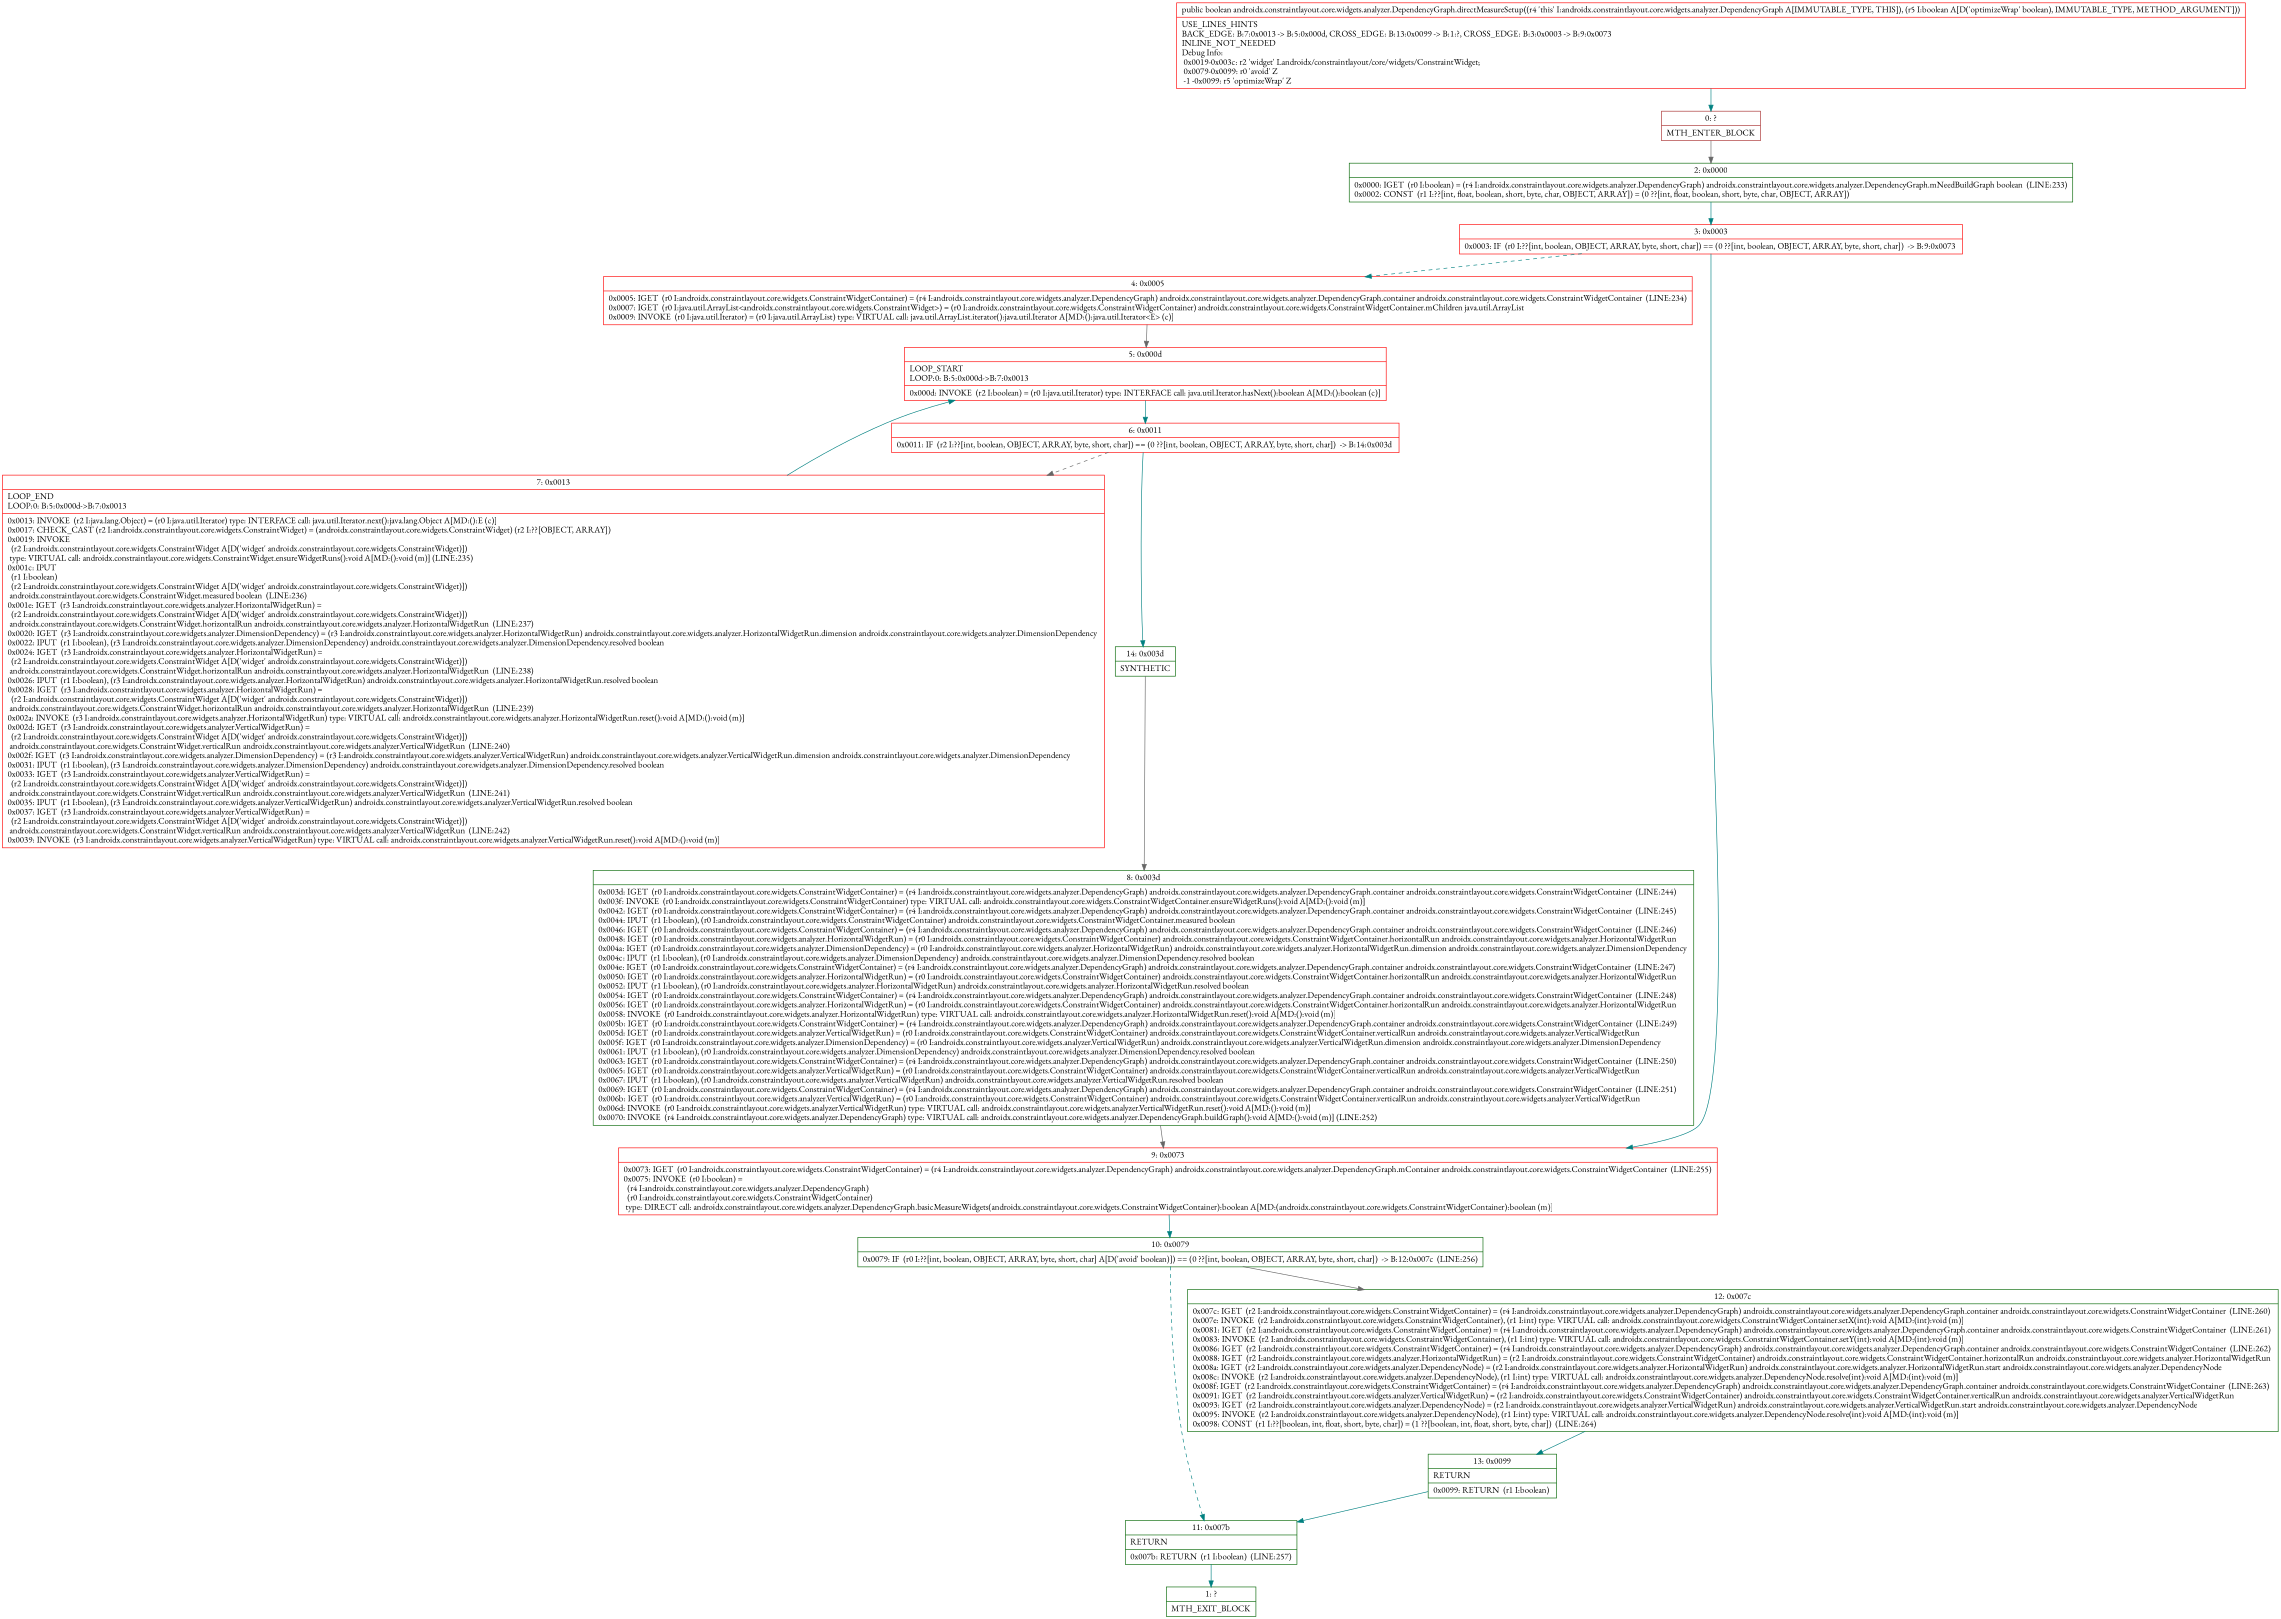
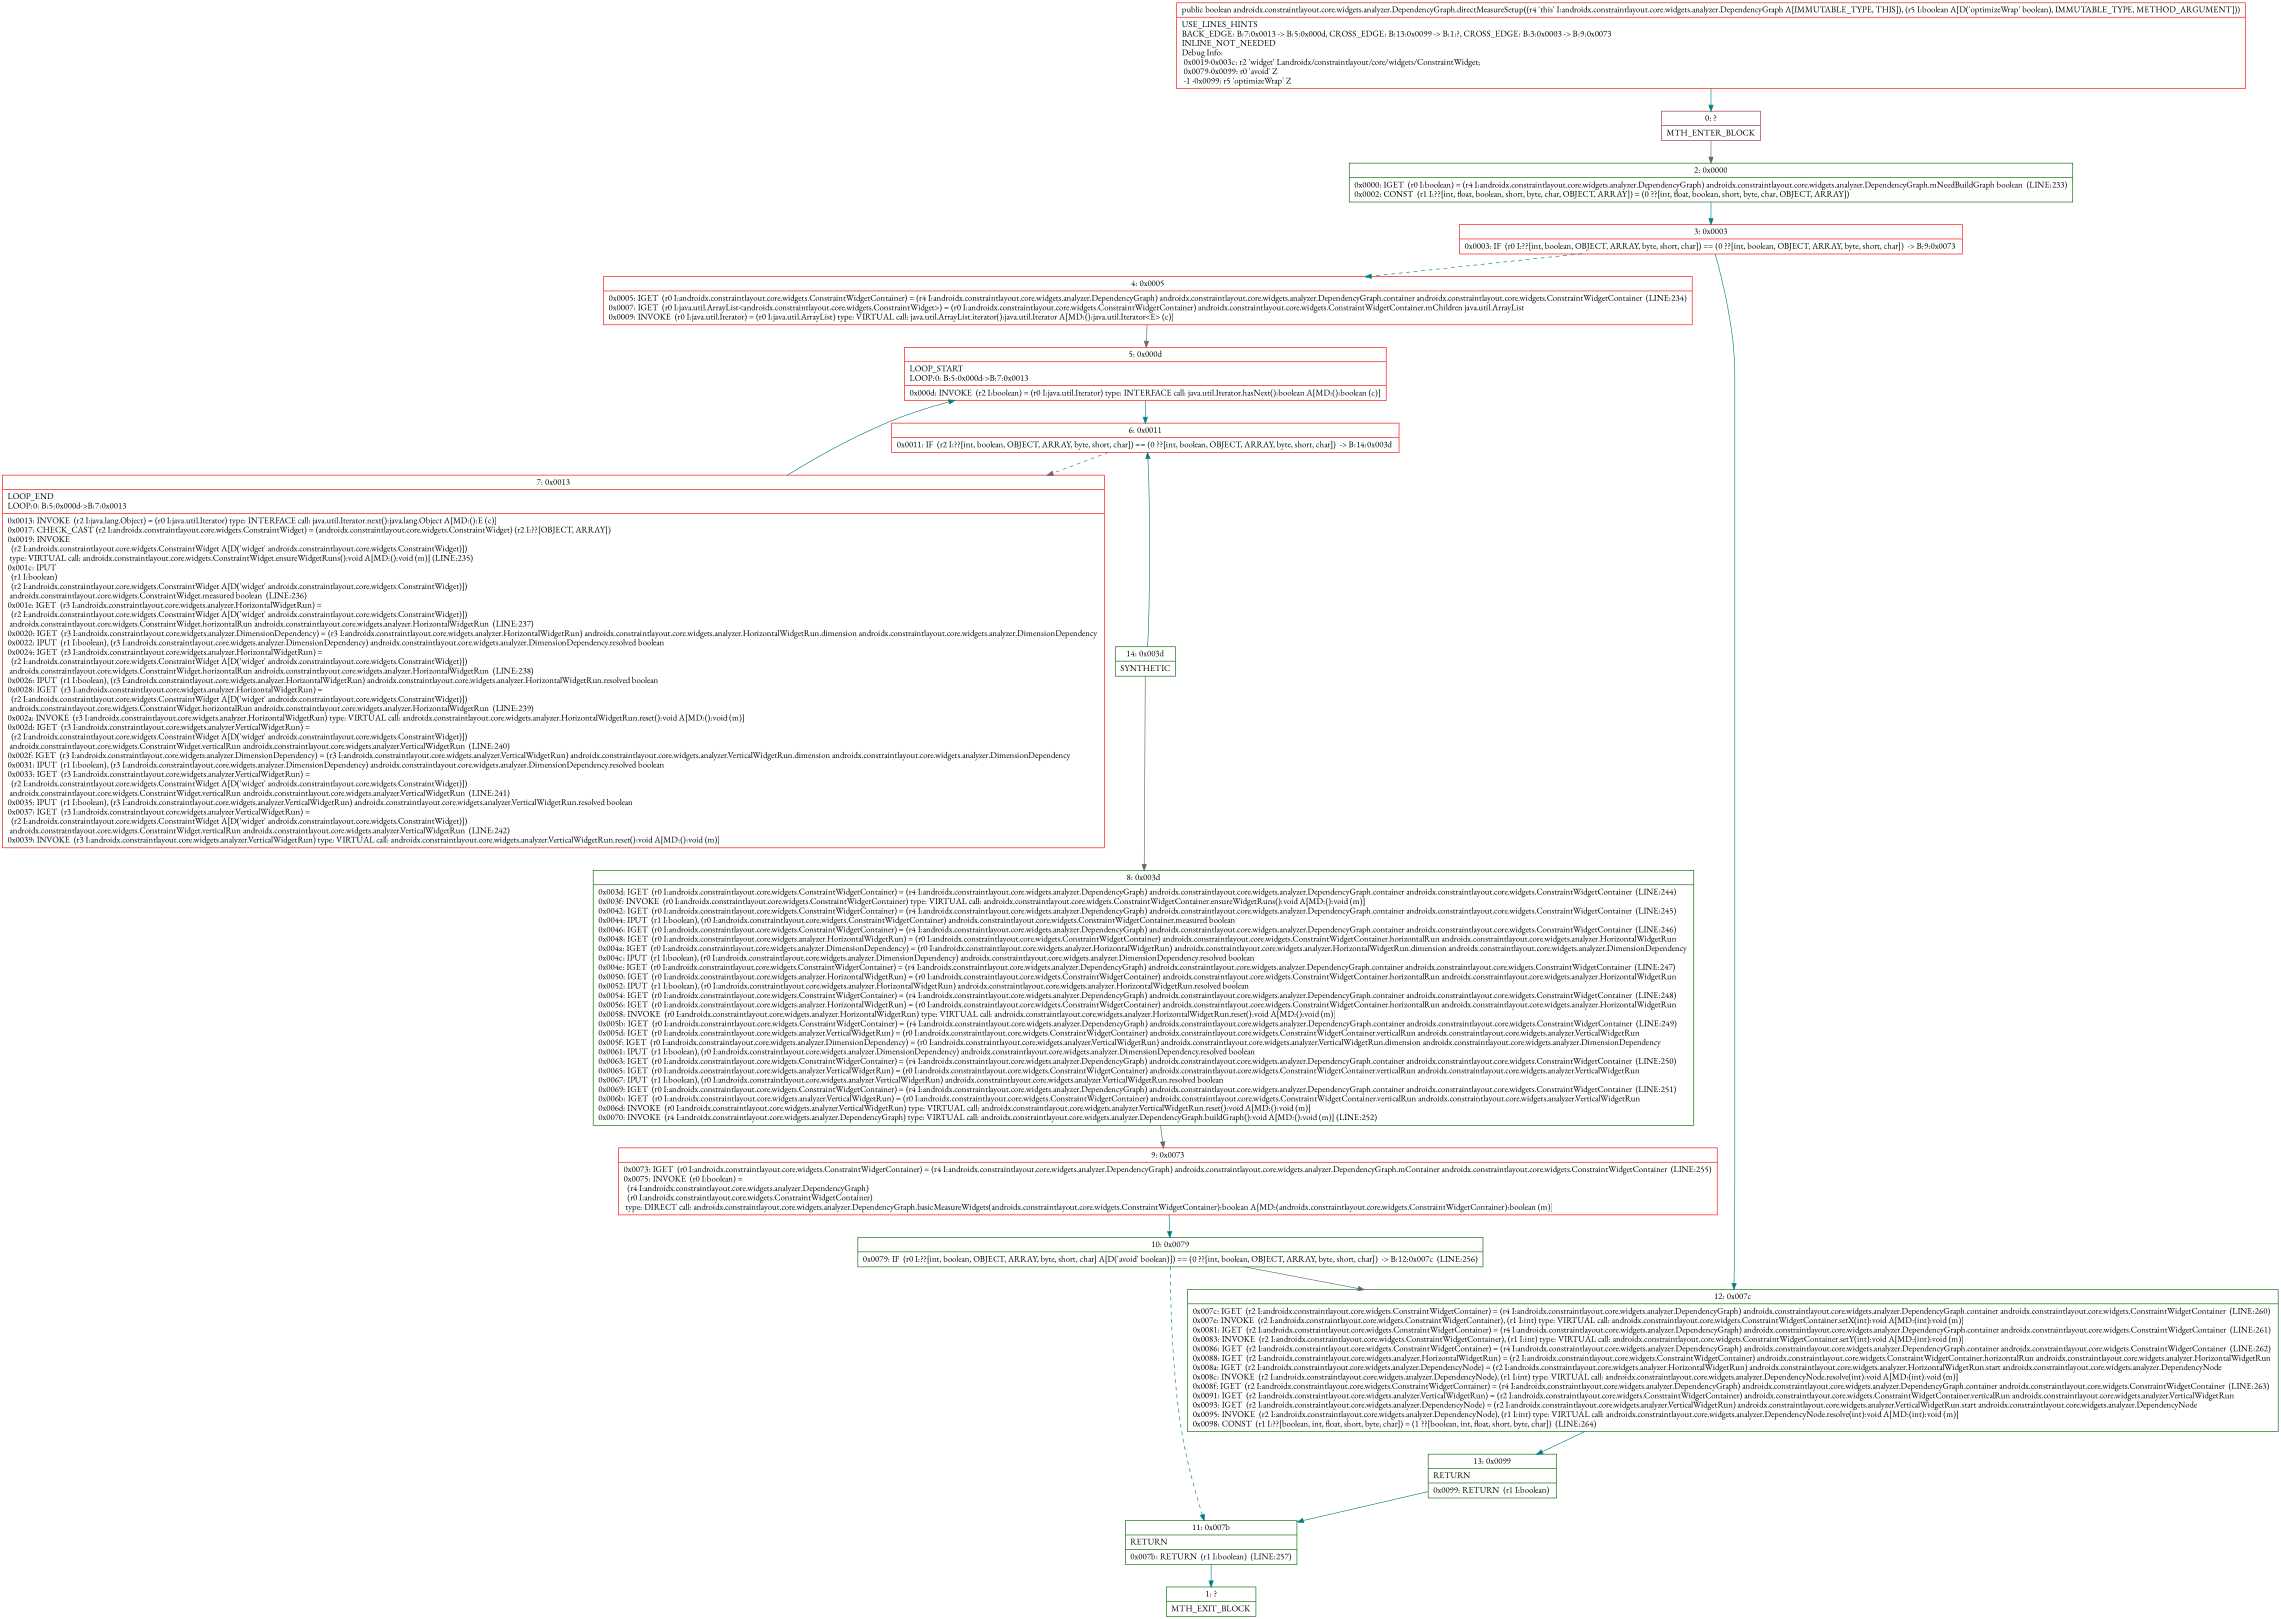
(1141, 546) -> (1150, 553)
(1713, 726) -> (1735, 768)
